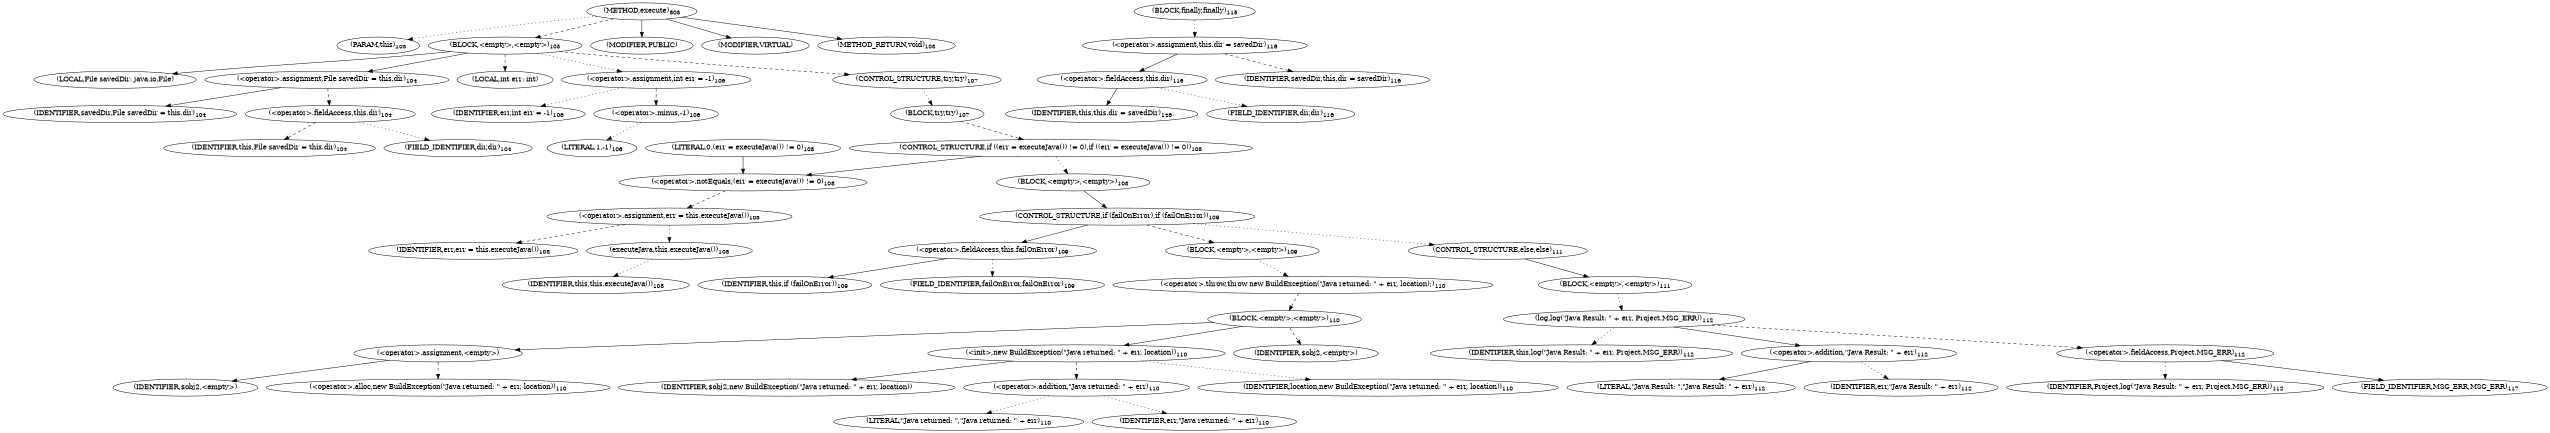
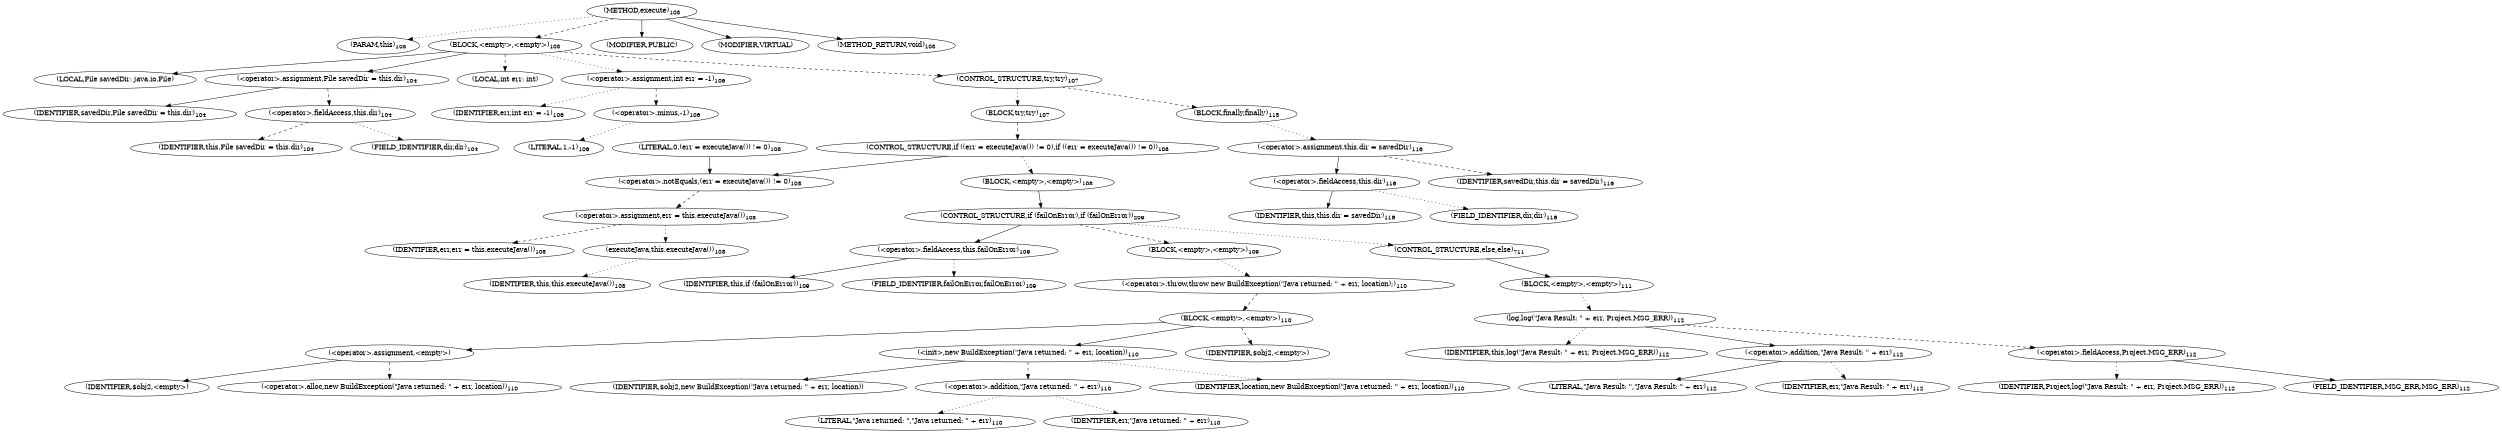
(675, 11) -> (675, 11)
none -> (1127, 97)
(1167, 113) -> (1390, 216)
(1214, 216) -> (1139, 216)
(1557, 250) -> (1519, 250)
(2513, 387) -> (2465, 387)
